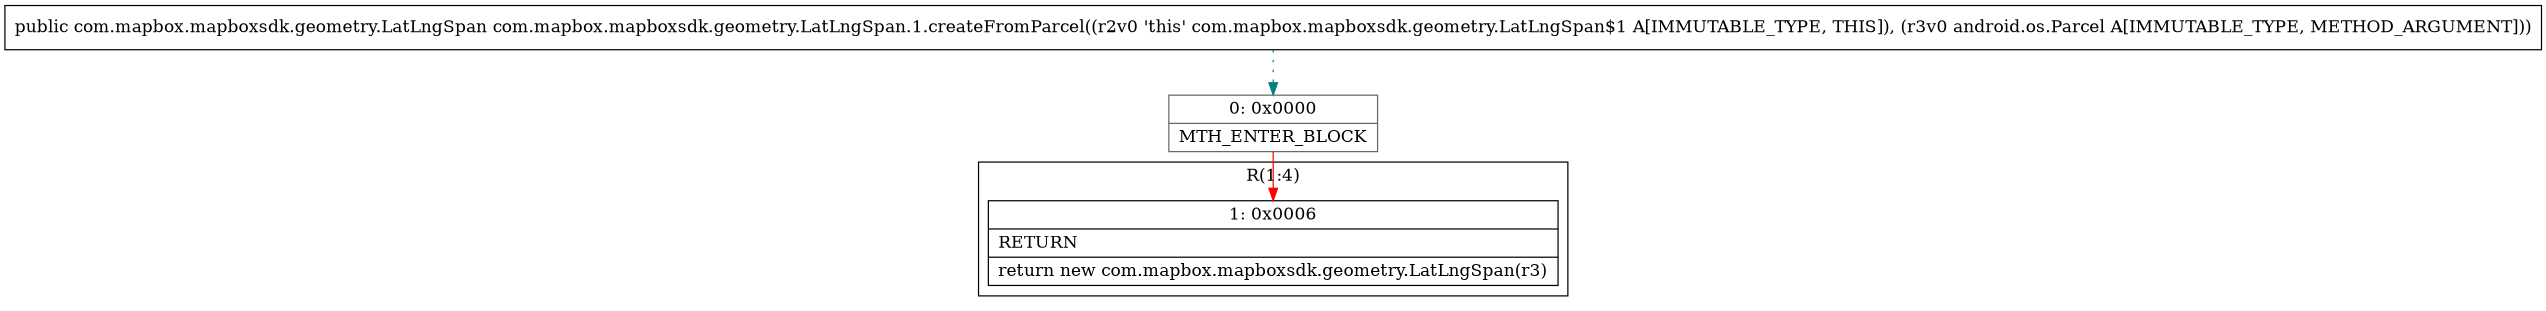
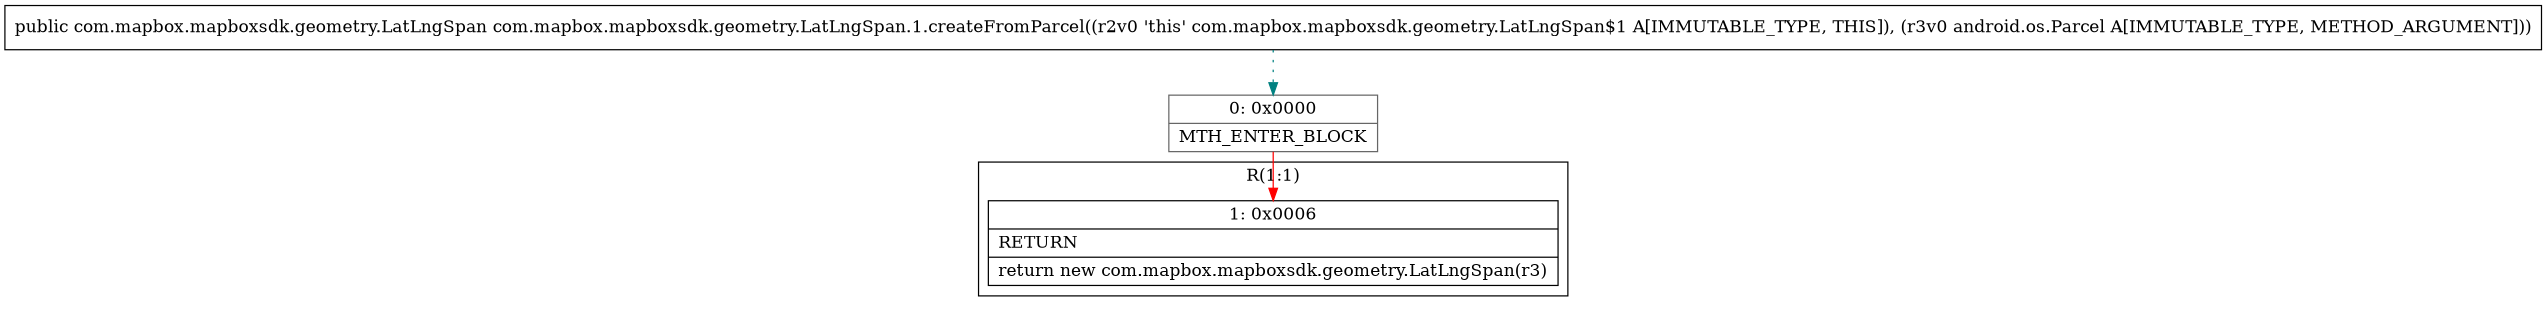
(1273, 176) -> (1273, 176)
